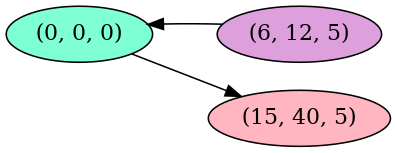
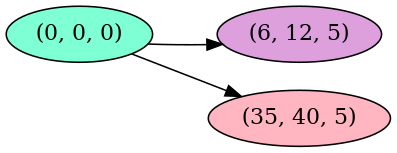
(193, 24) -> (177, 45)
(299, 118) -> (299, 118)
